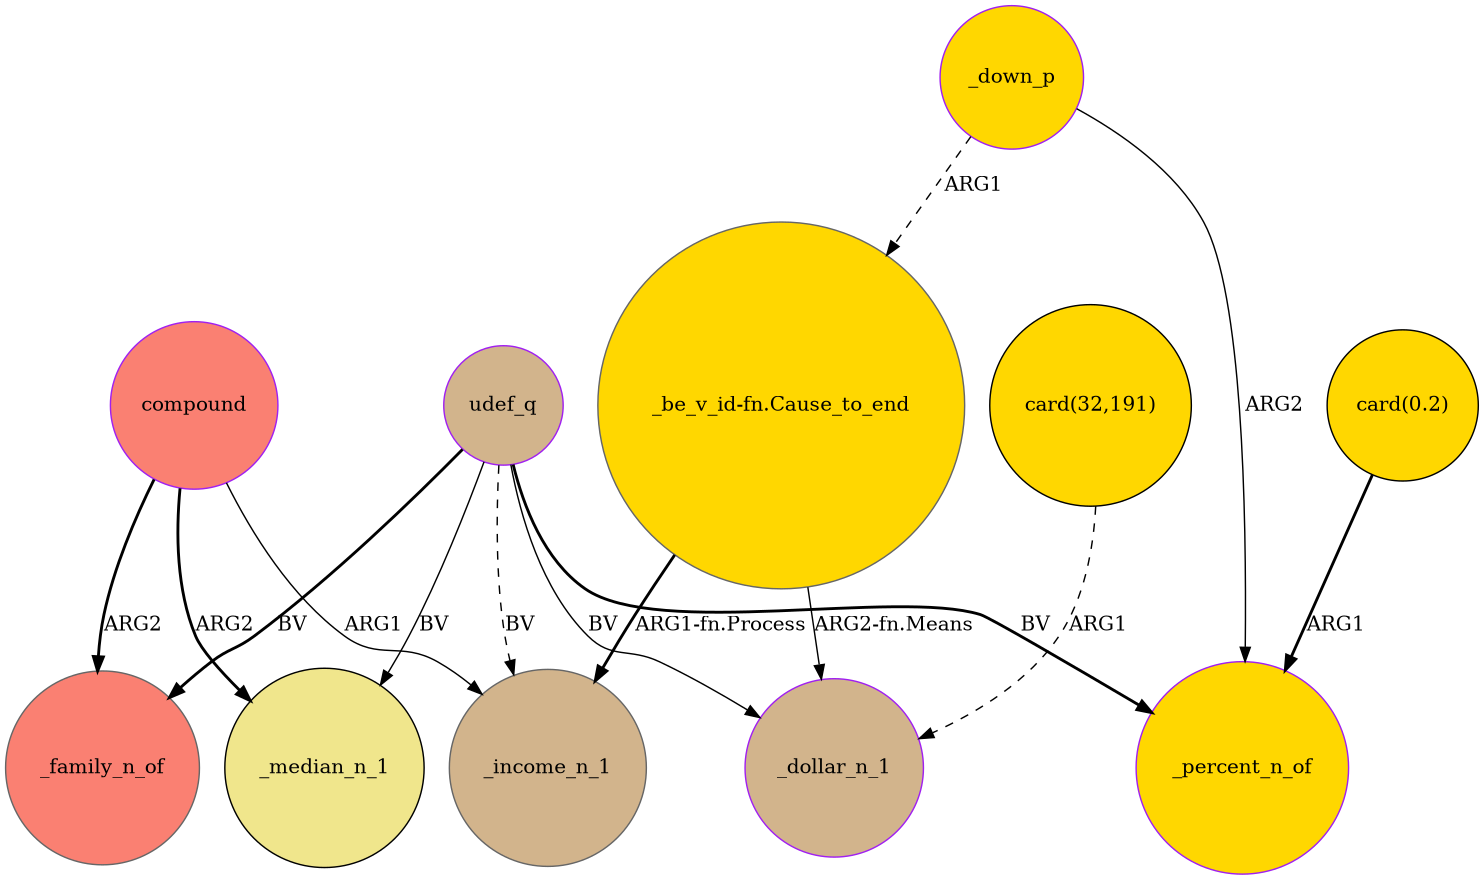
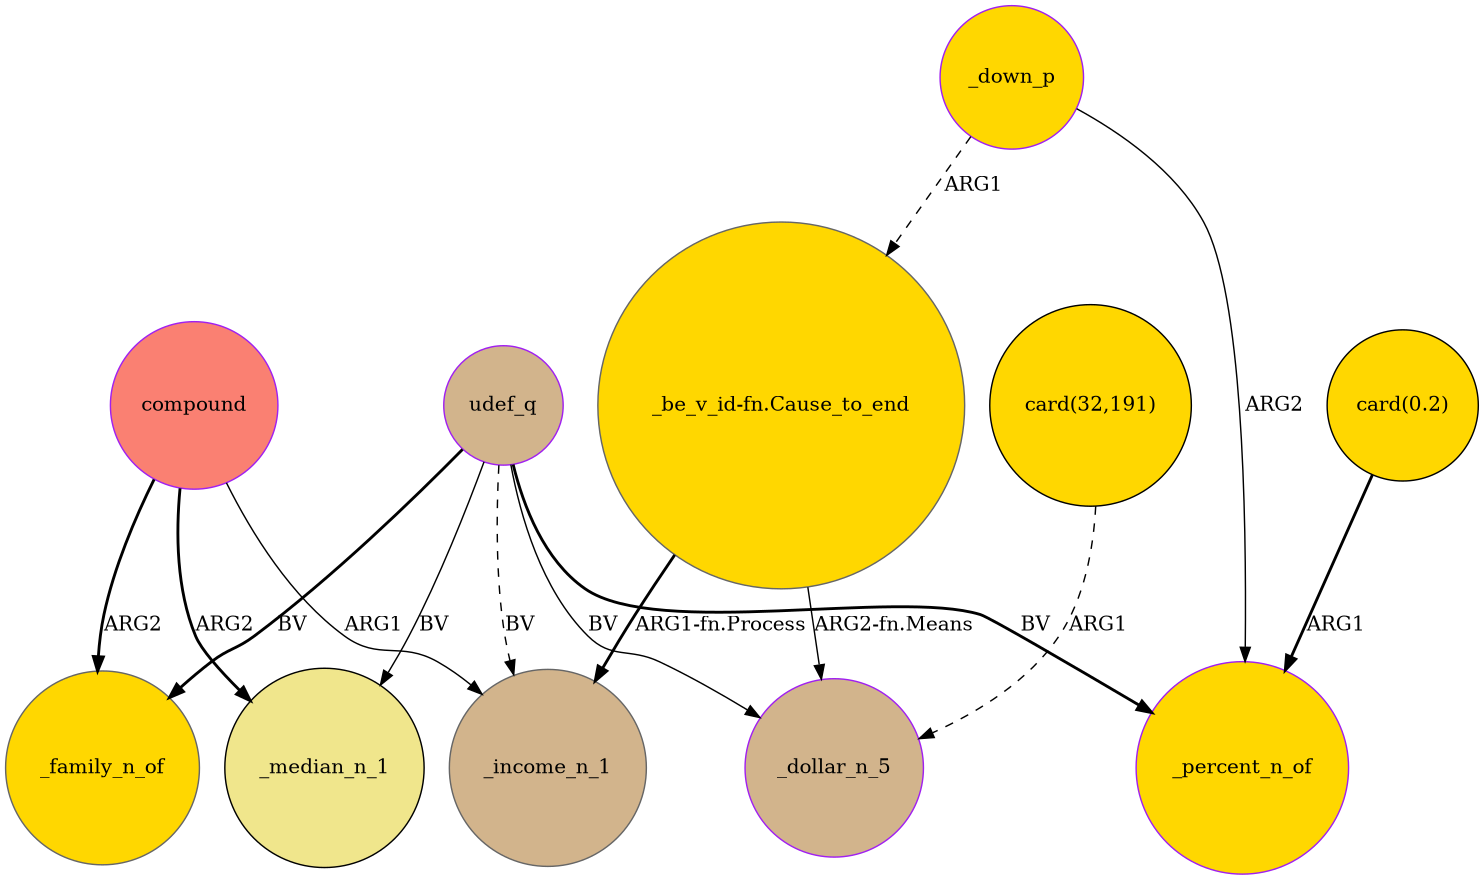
(103, 768) -> (103, 768)
(834, 768) -> (834, 768)
